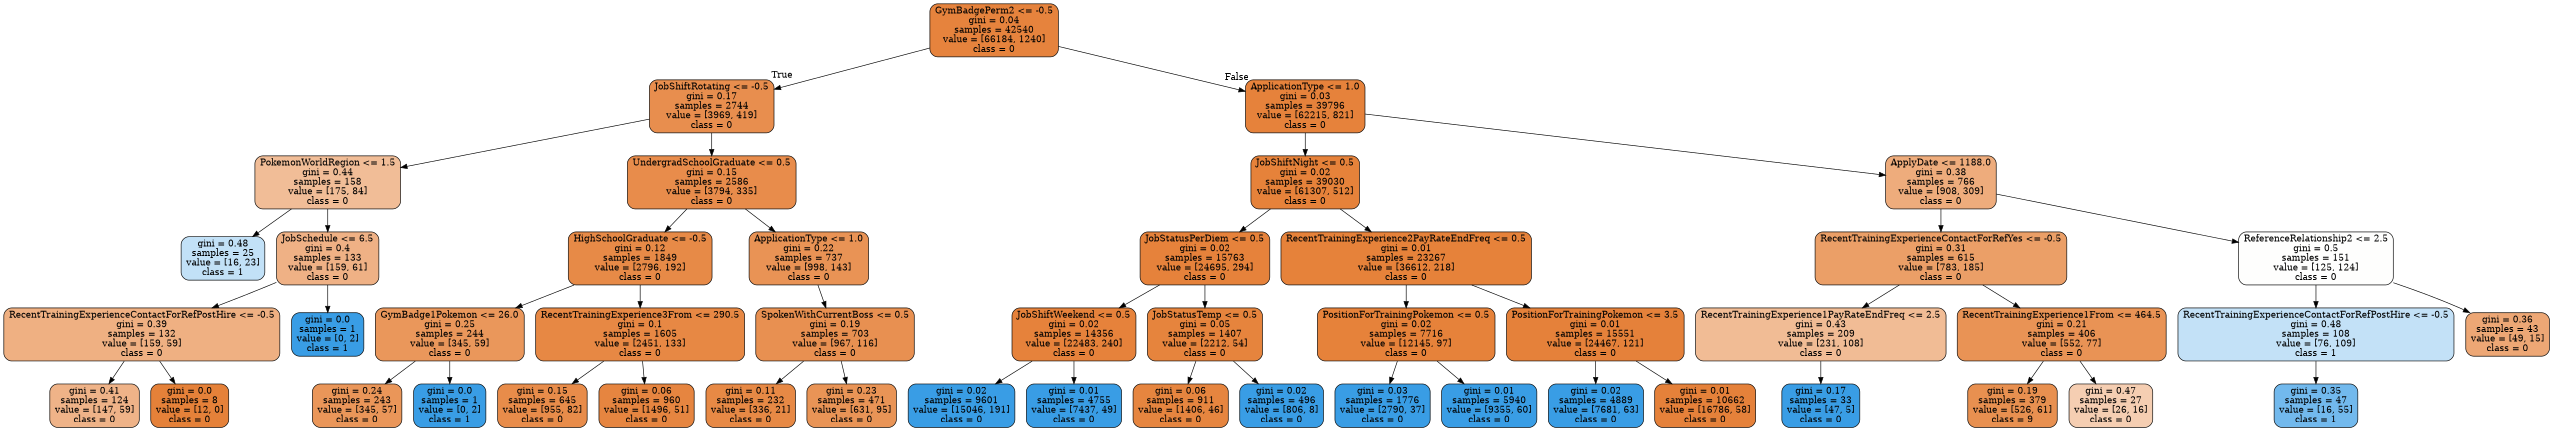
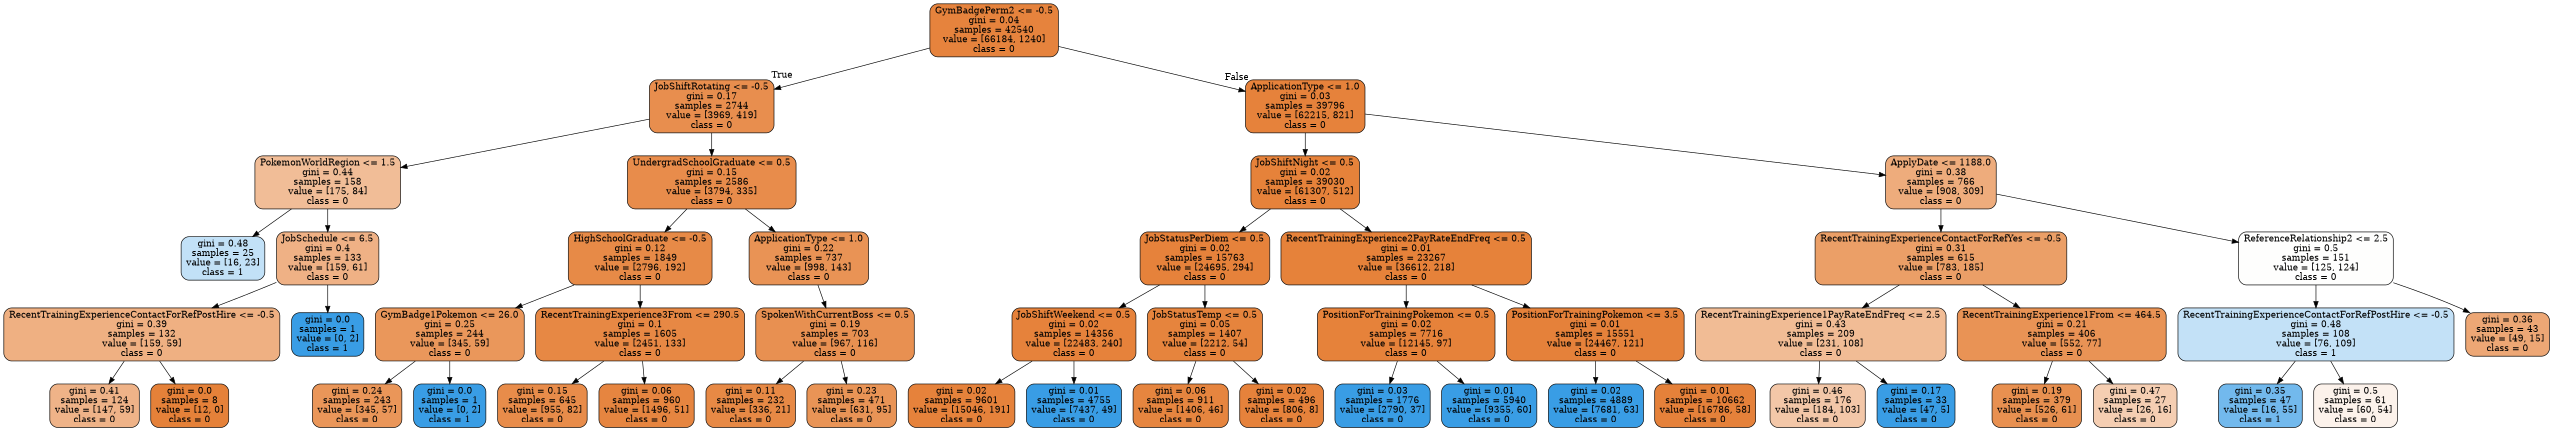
(962, 406) -> (962, 406)
(1282, 406) -> (1282, 406)
none -> (1818, 406)
(2012, 406) -> (2037, 406)
none -> (2356, 406)
